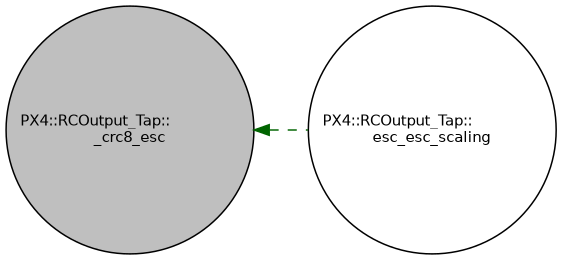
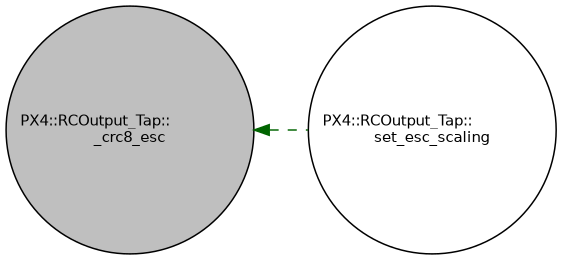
(432, 130) -> (432, 130)
